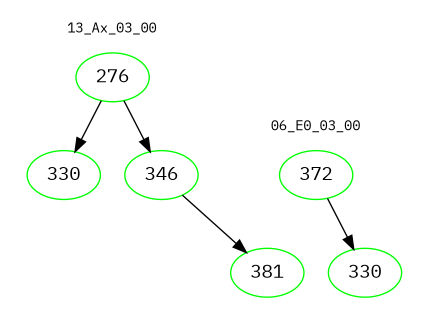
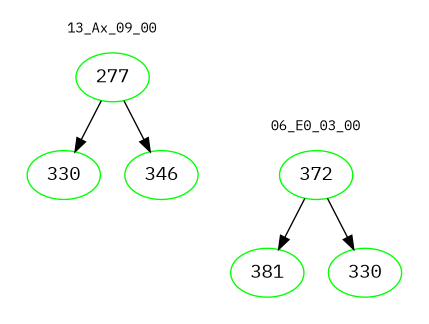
(113, 29) -> (113, 29)
(113, 77) -> (113, 77)
(209, 219) -> (295, 218)
